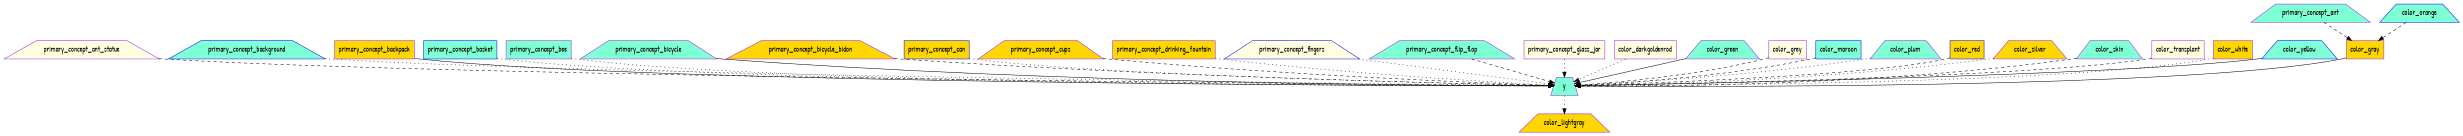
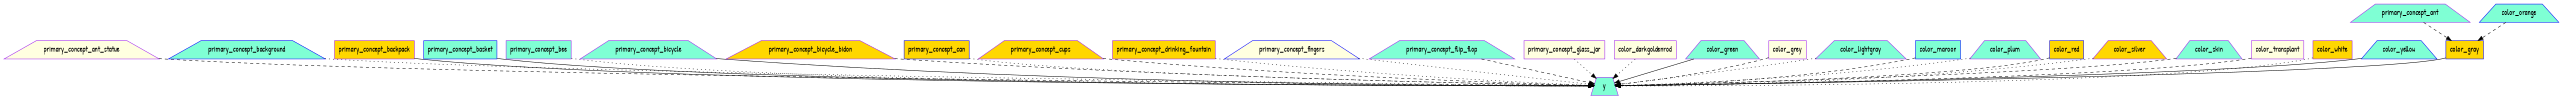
(2365, 50) -> (2465, 50)
(1022, 81) -> (1043, 81)
(1564, 102) -> (1728, 71)
(1564, 123) -> (1861, 50)
